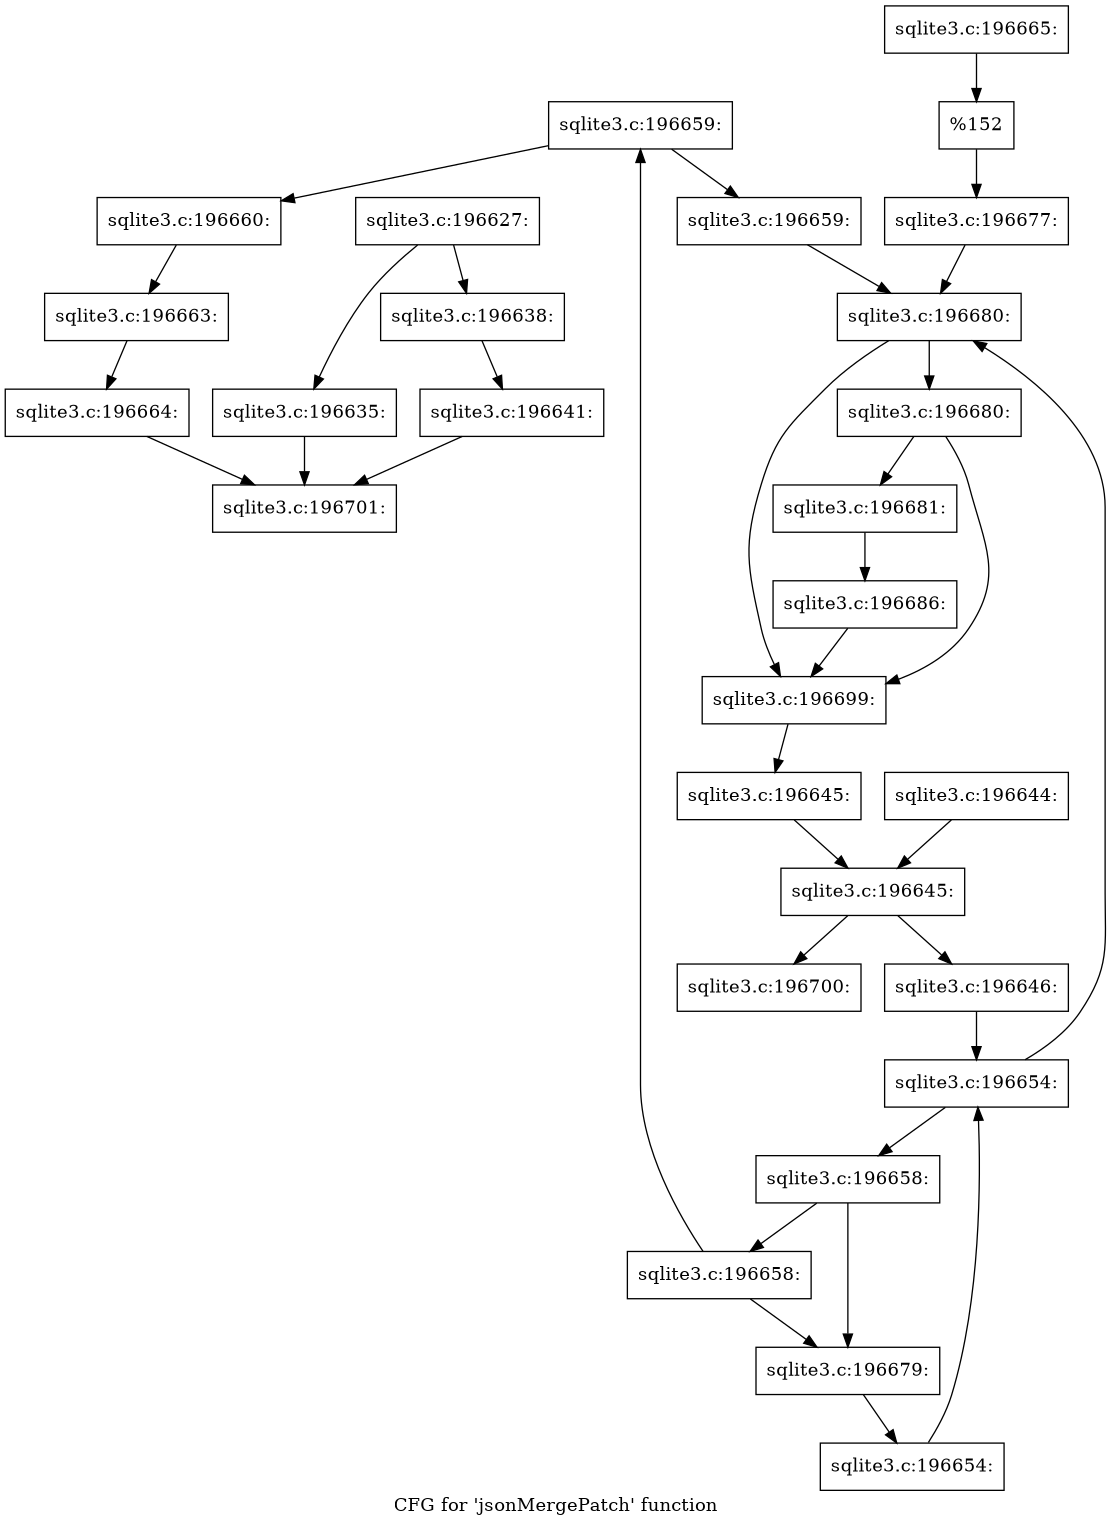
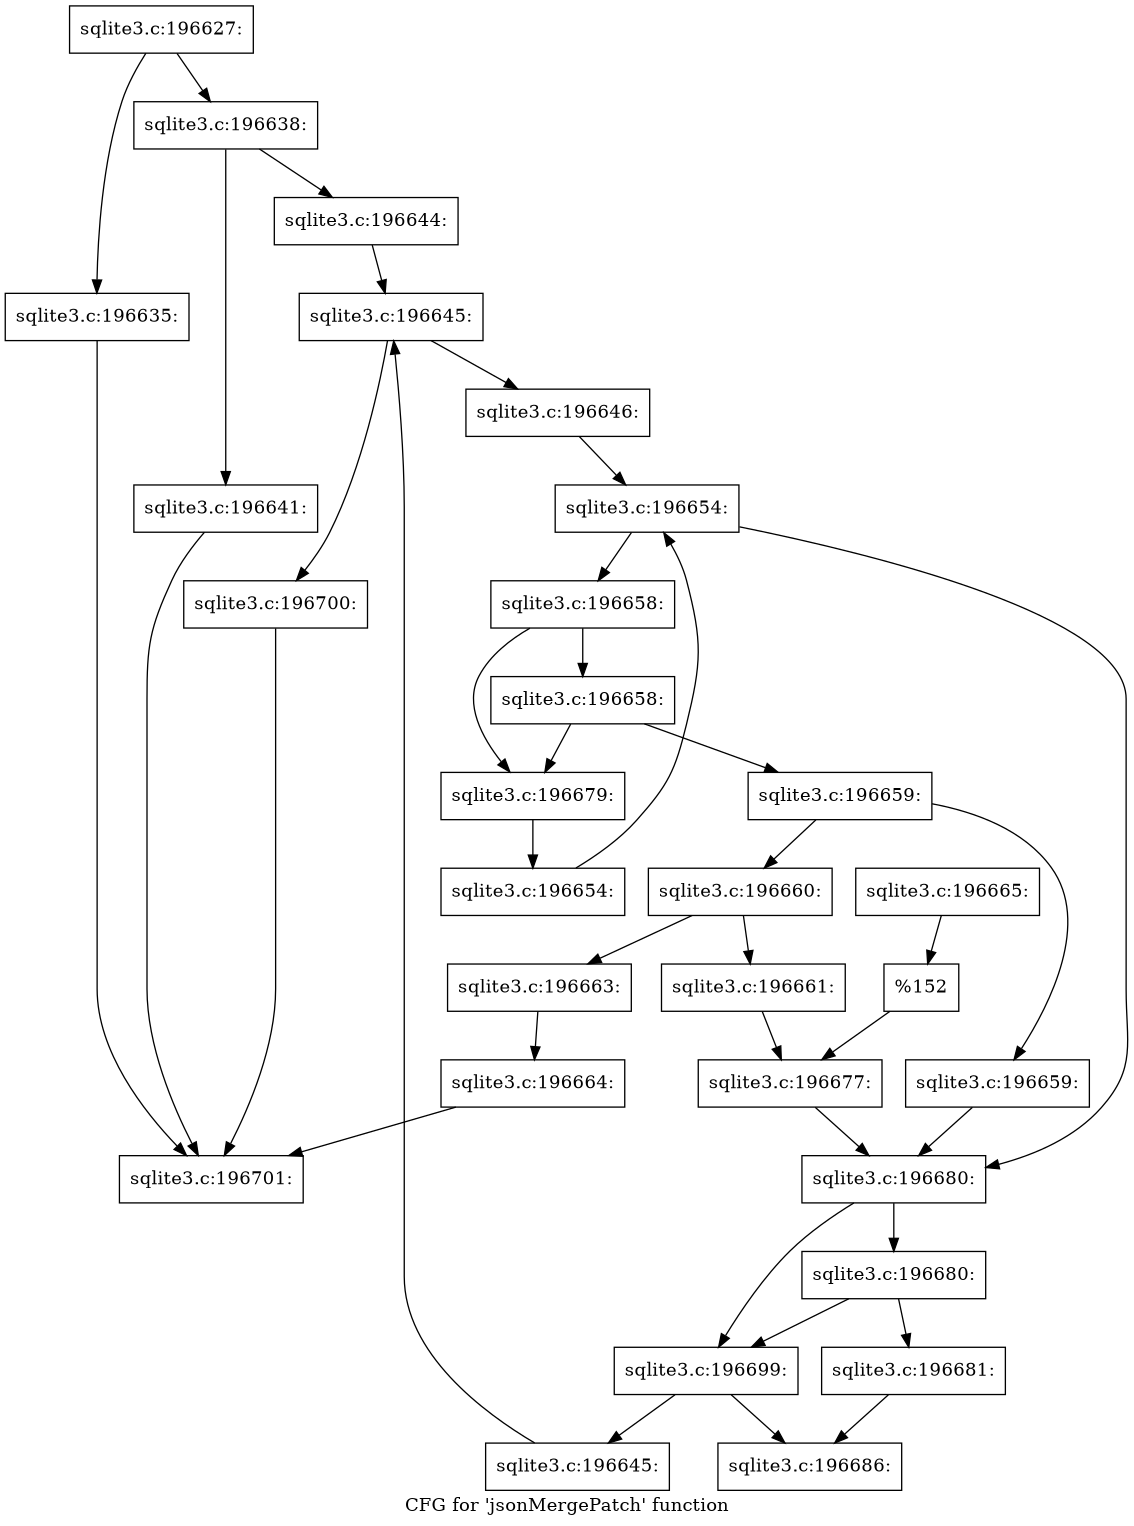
none -> (290, 169)
(833, 647) -> (753, 1414)
none -> (276, 890)
none -> (753, 988)
